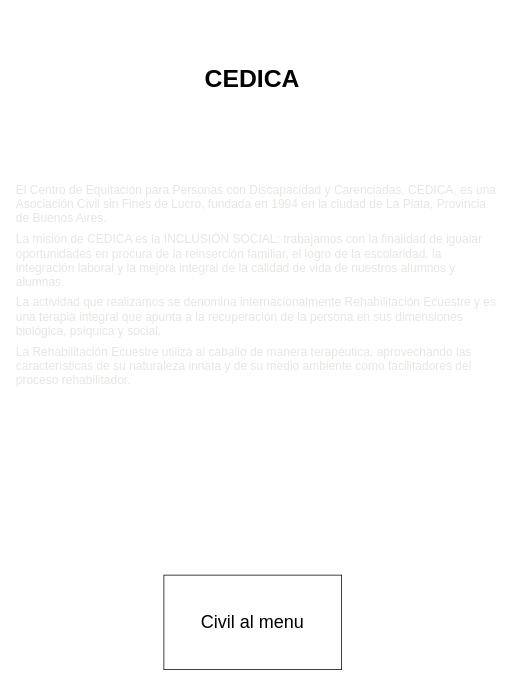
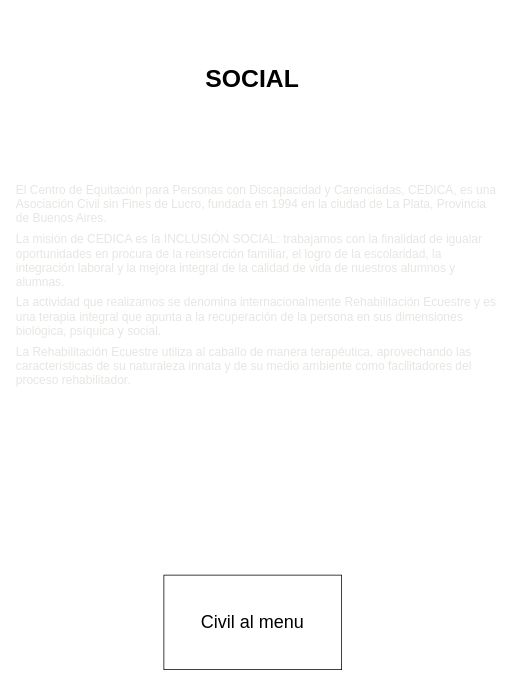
(252, 78) -> (252, 78)
